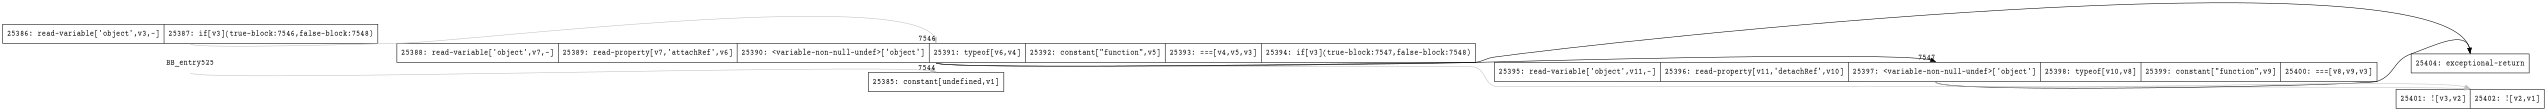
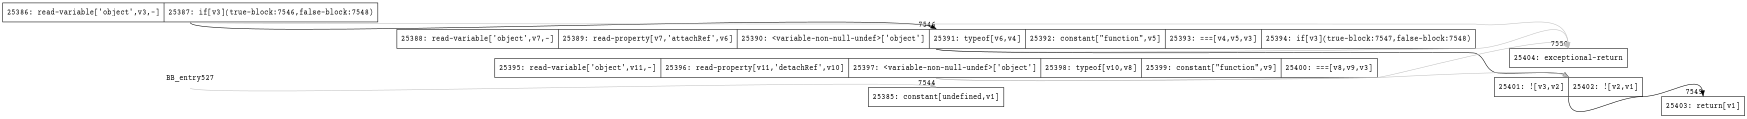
none -> (954, 24)
(564, 30) -> (486, 27)
(1707, 34) -> (1417, 49)
(1508, 62) -> none
(190, 63) -> (190, 78)
(1696, 87) -> (1254, 53)
(2211, 87) -> (1410, 70)
none -> (1703, 106)
